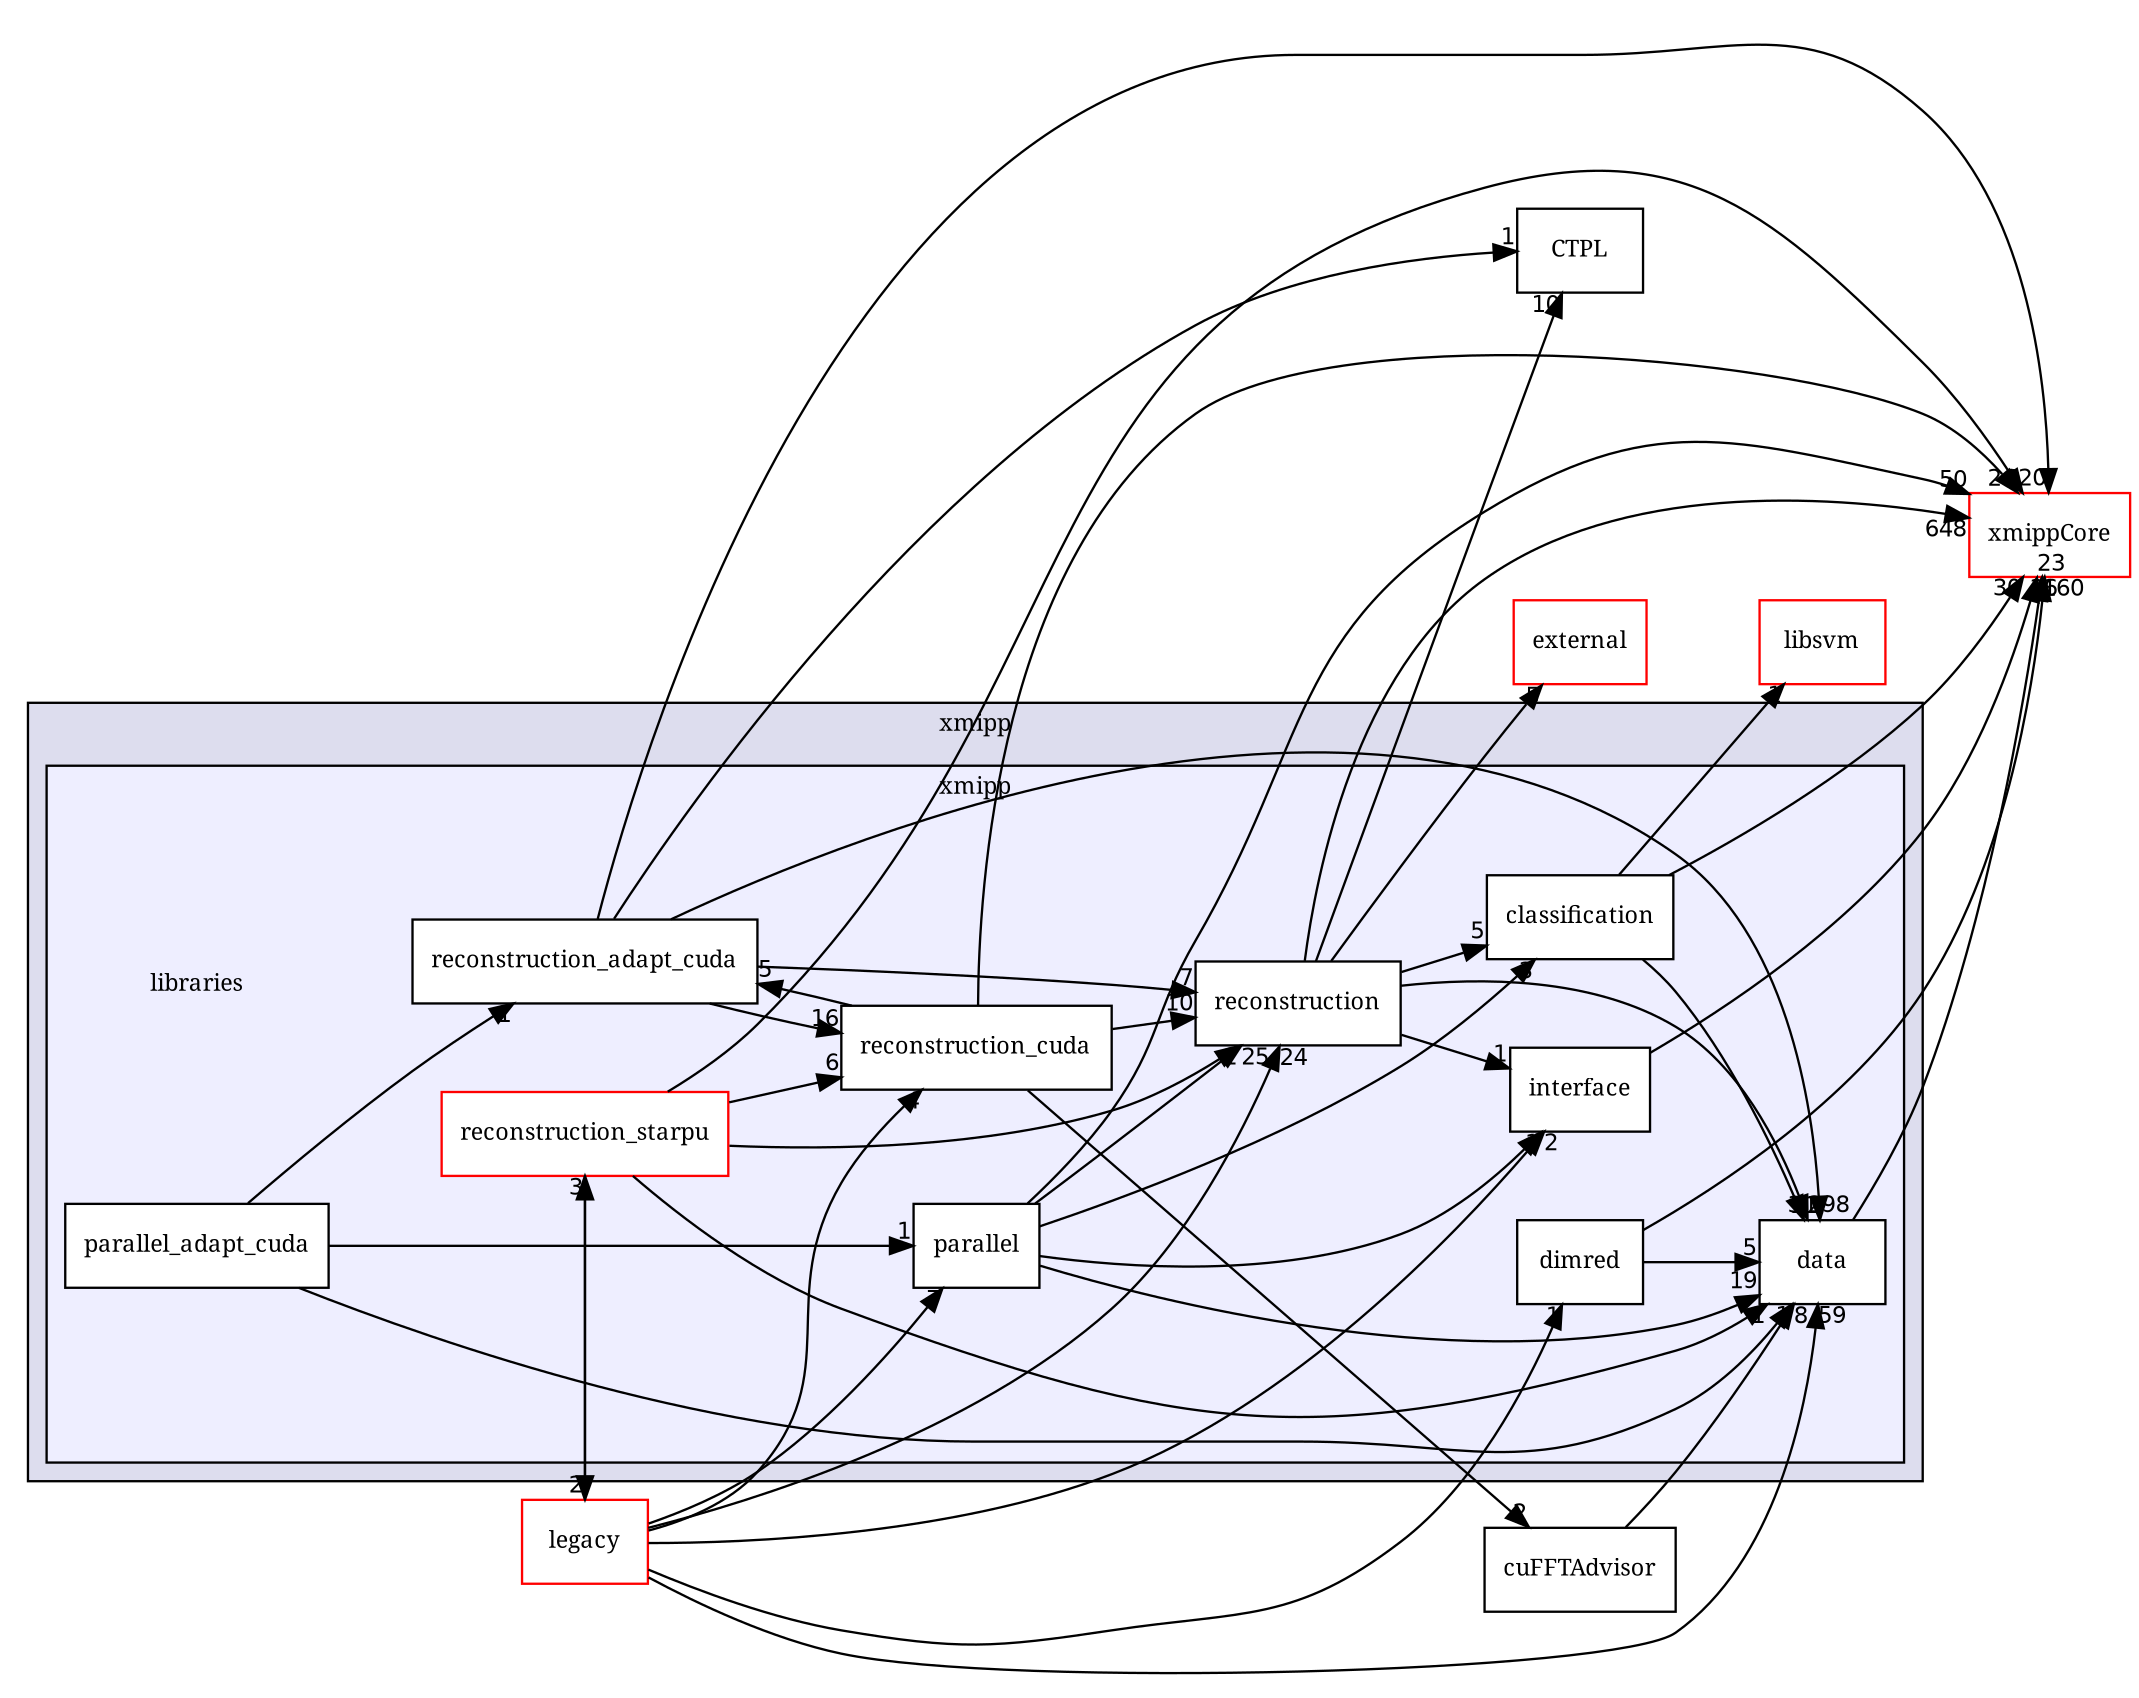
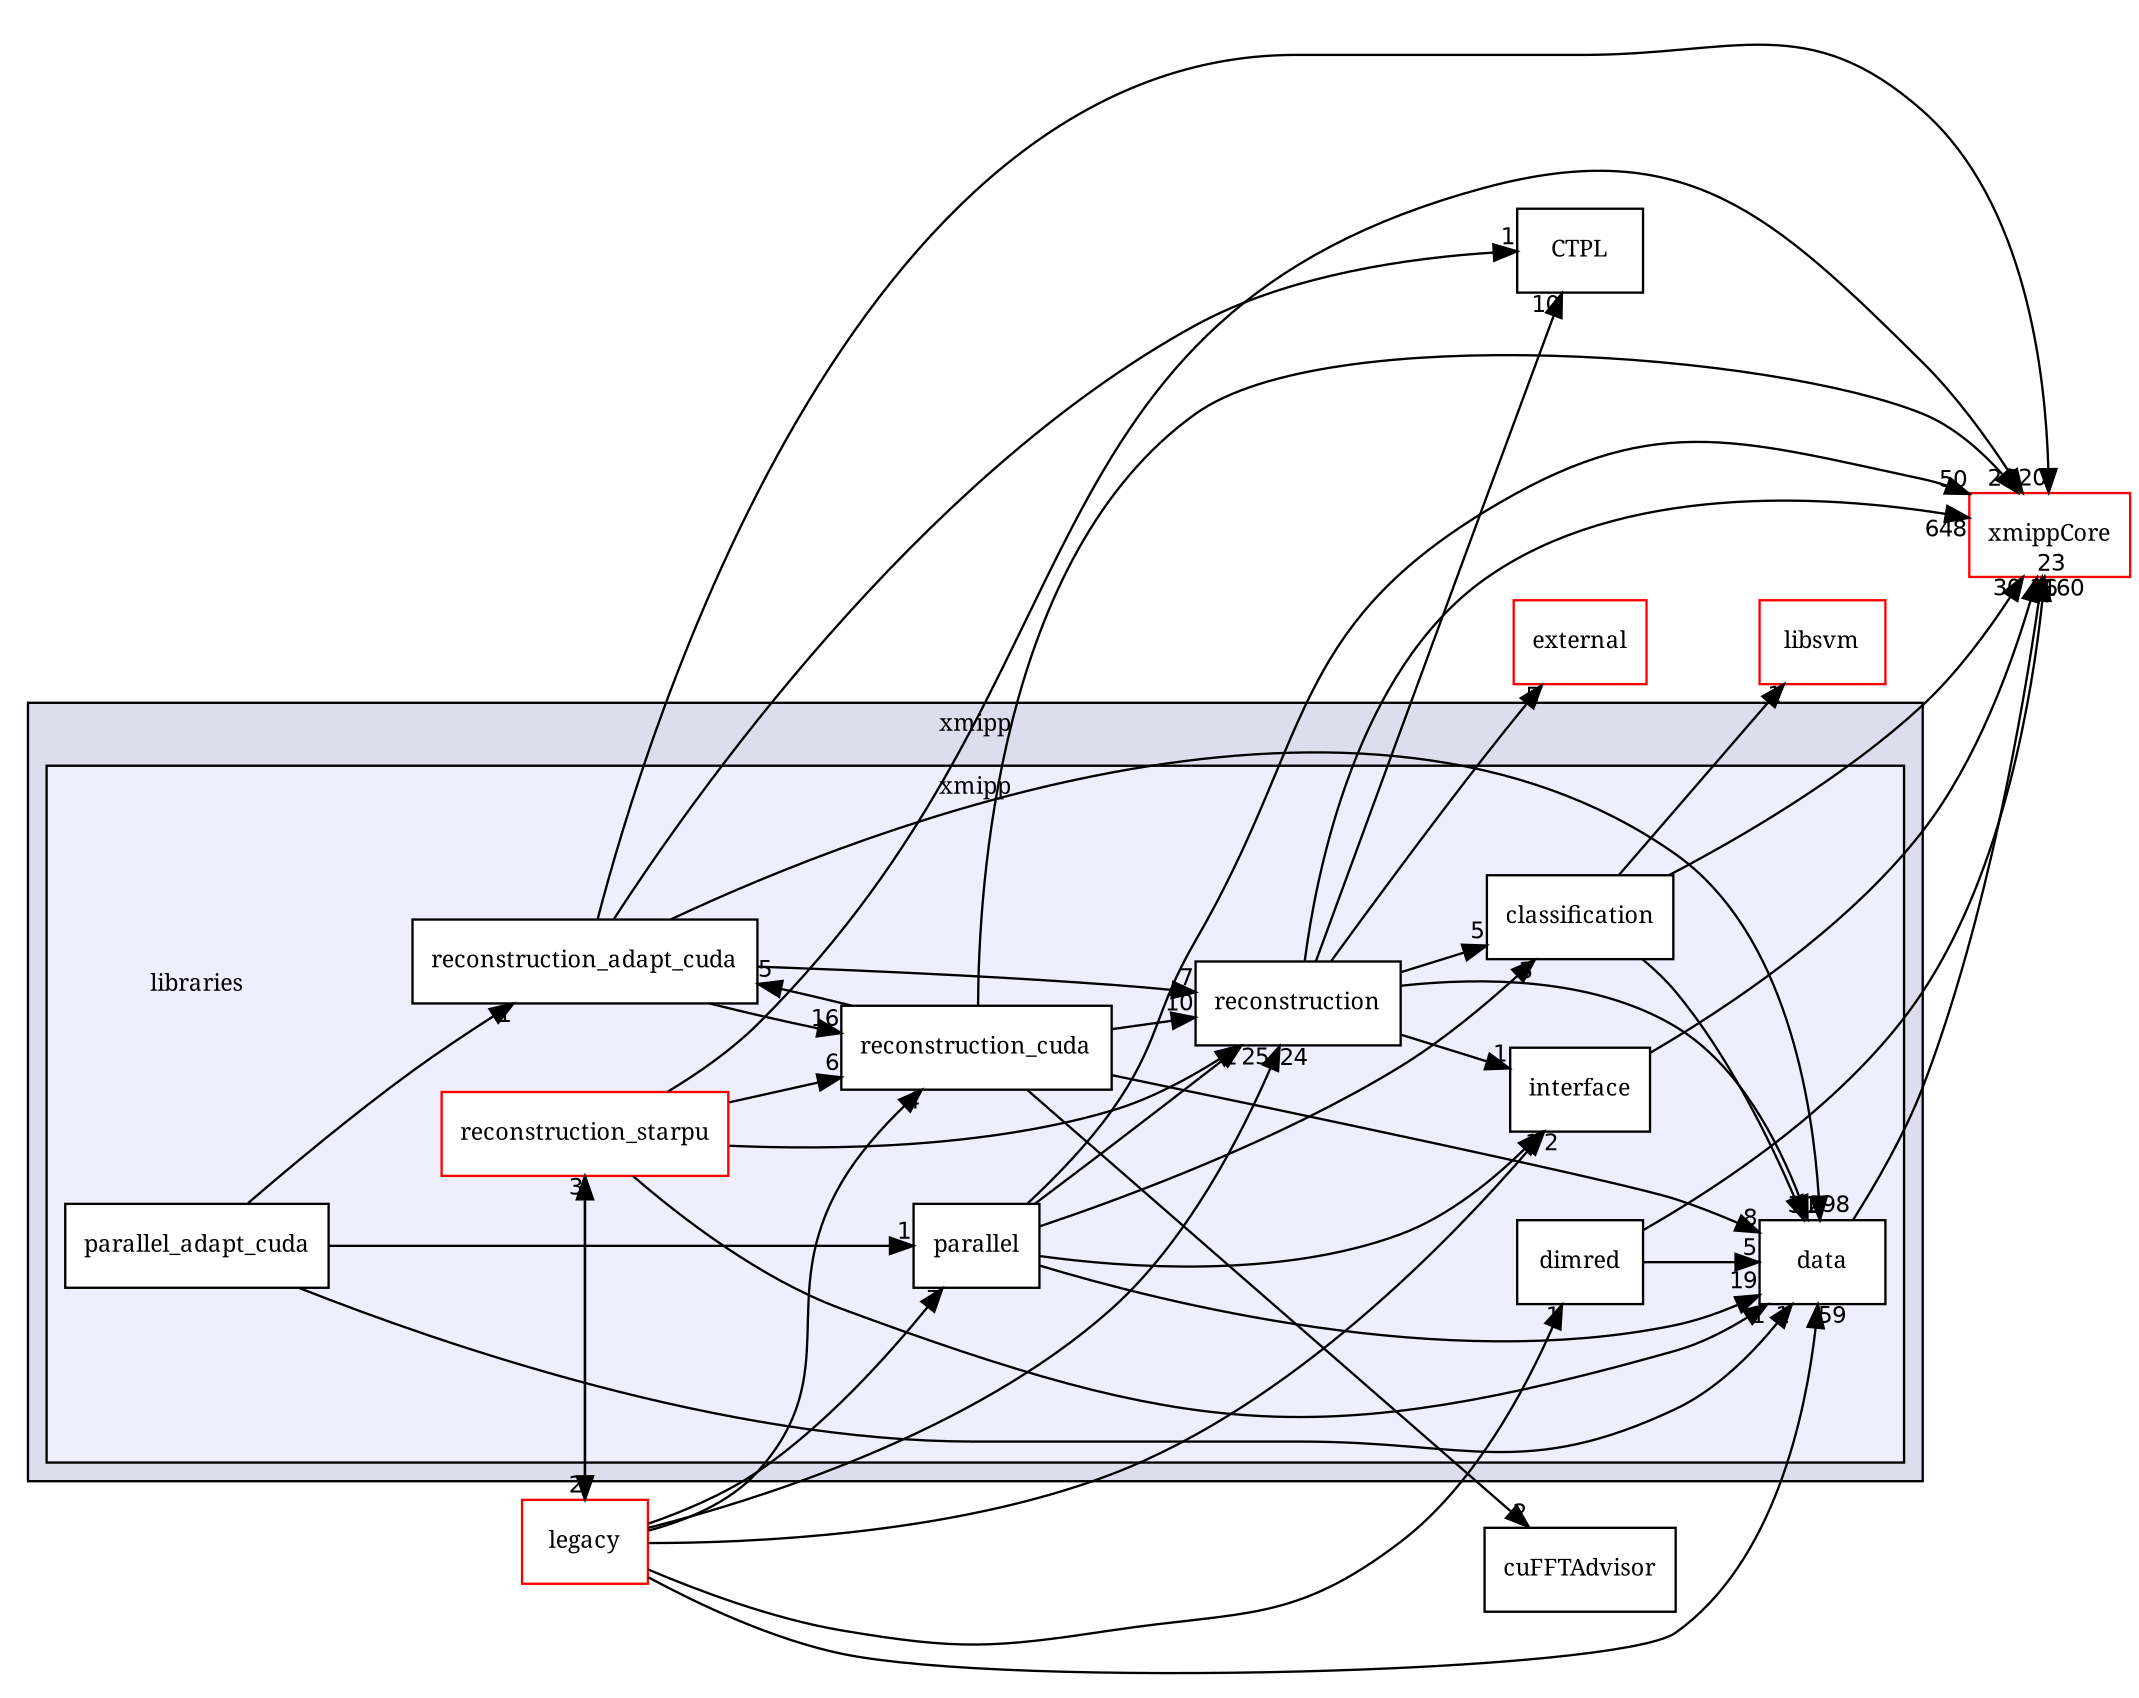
(1708, 1430) -> (1427, 1142)
